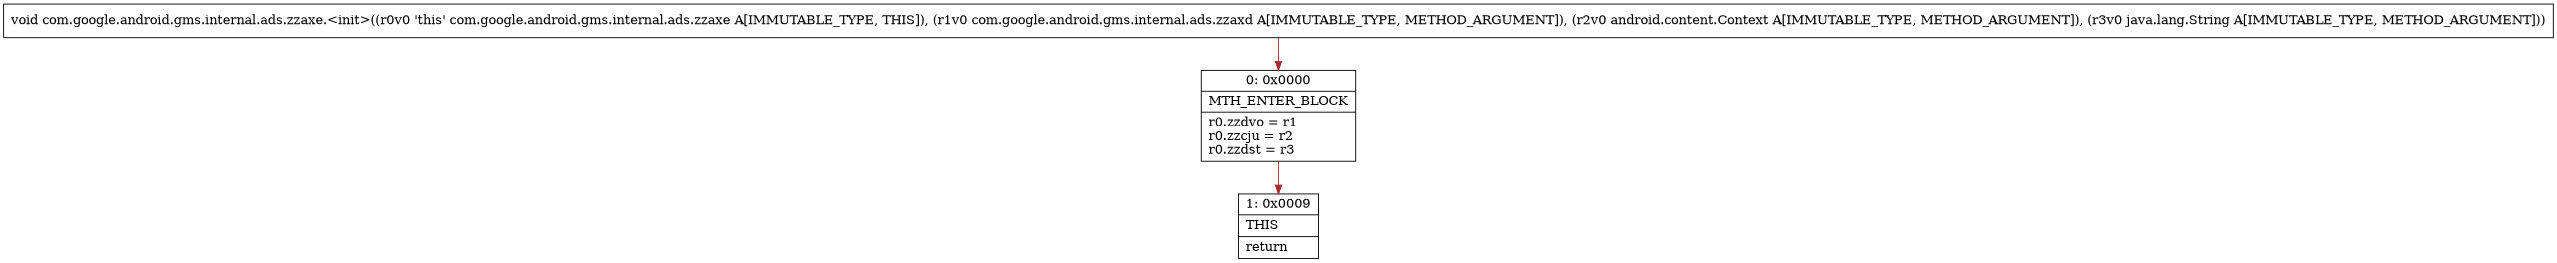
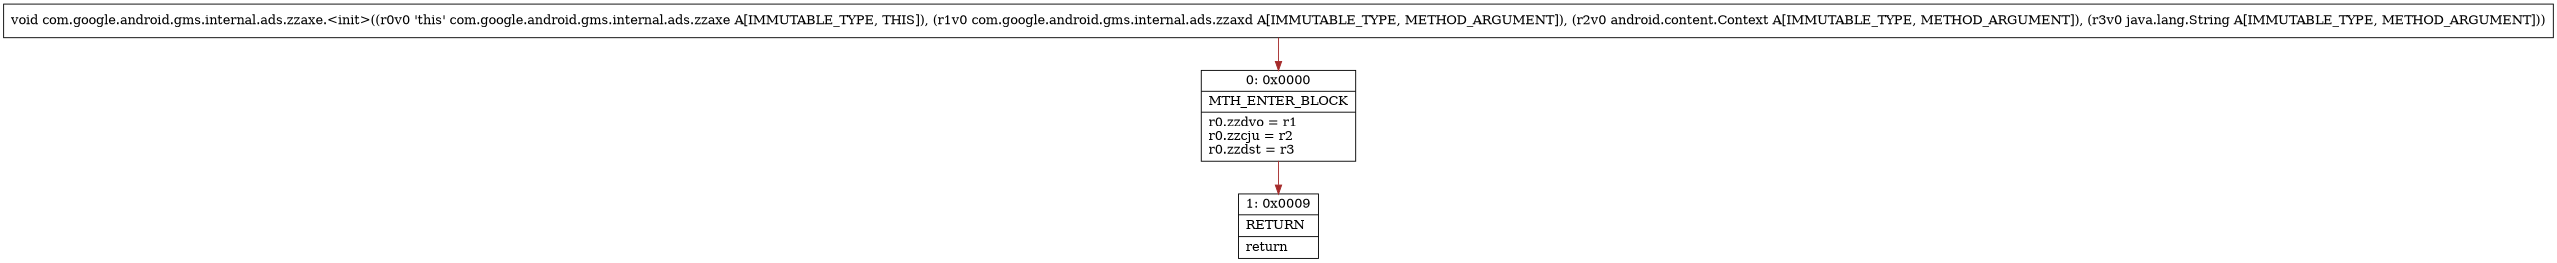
(1263, 225) -> (1275, 225)
